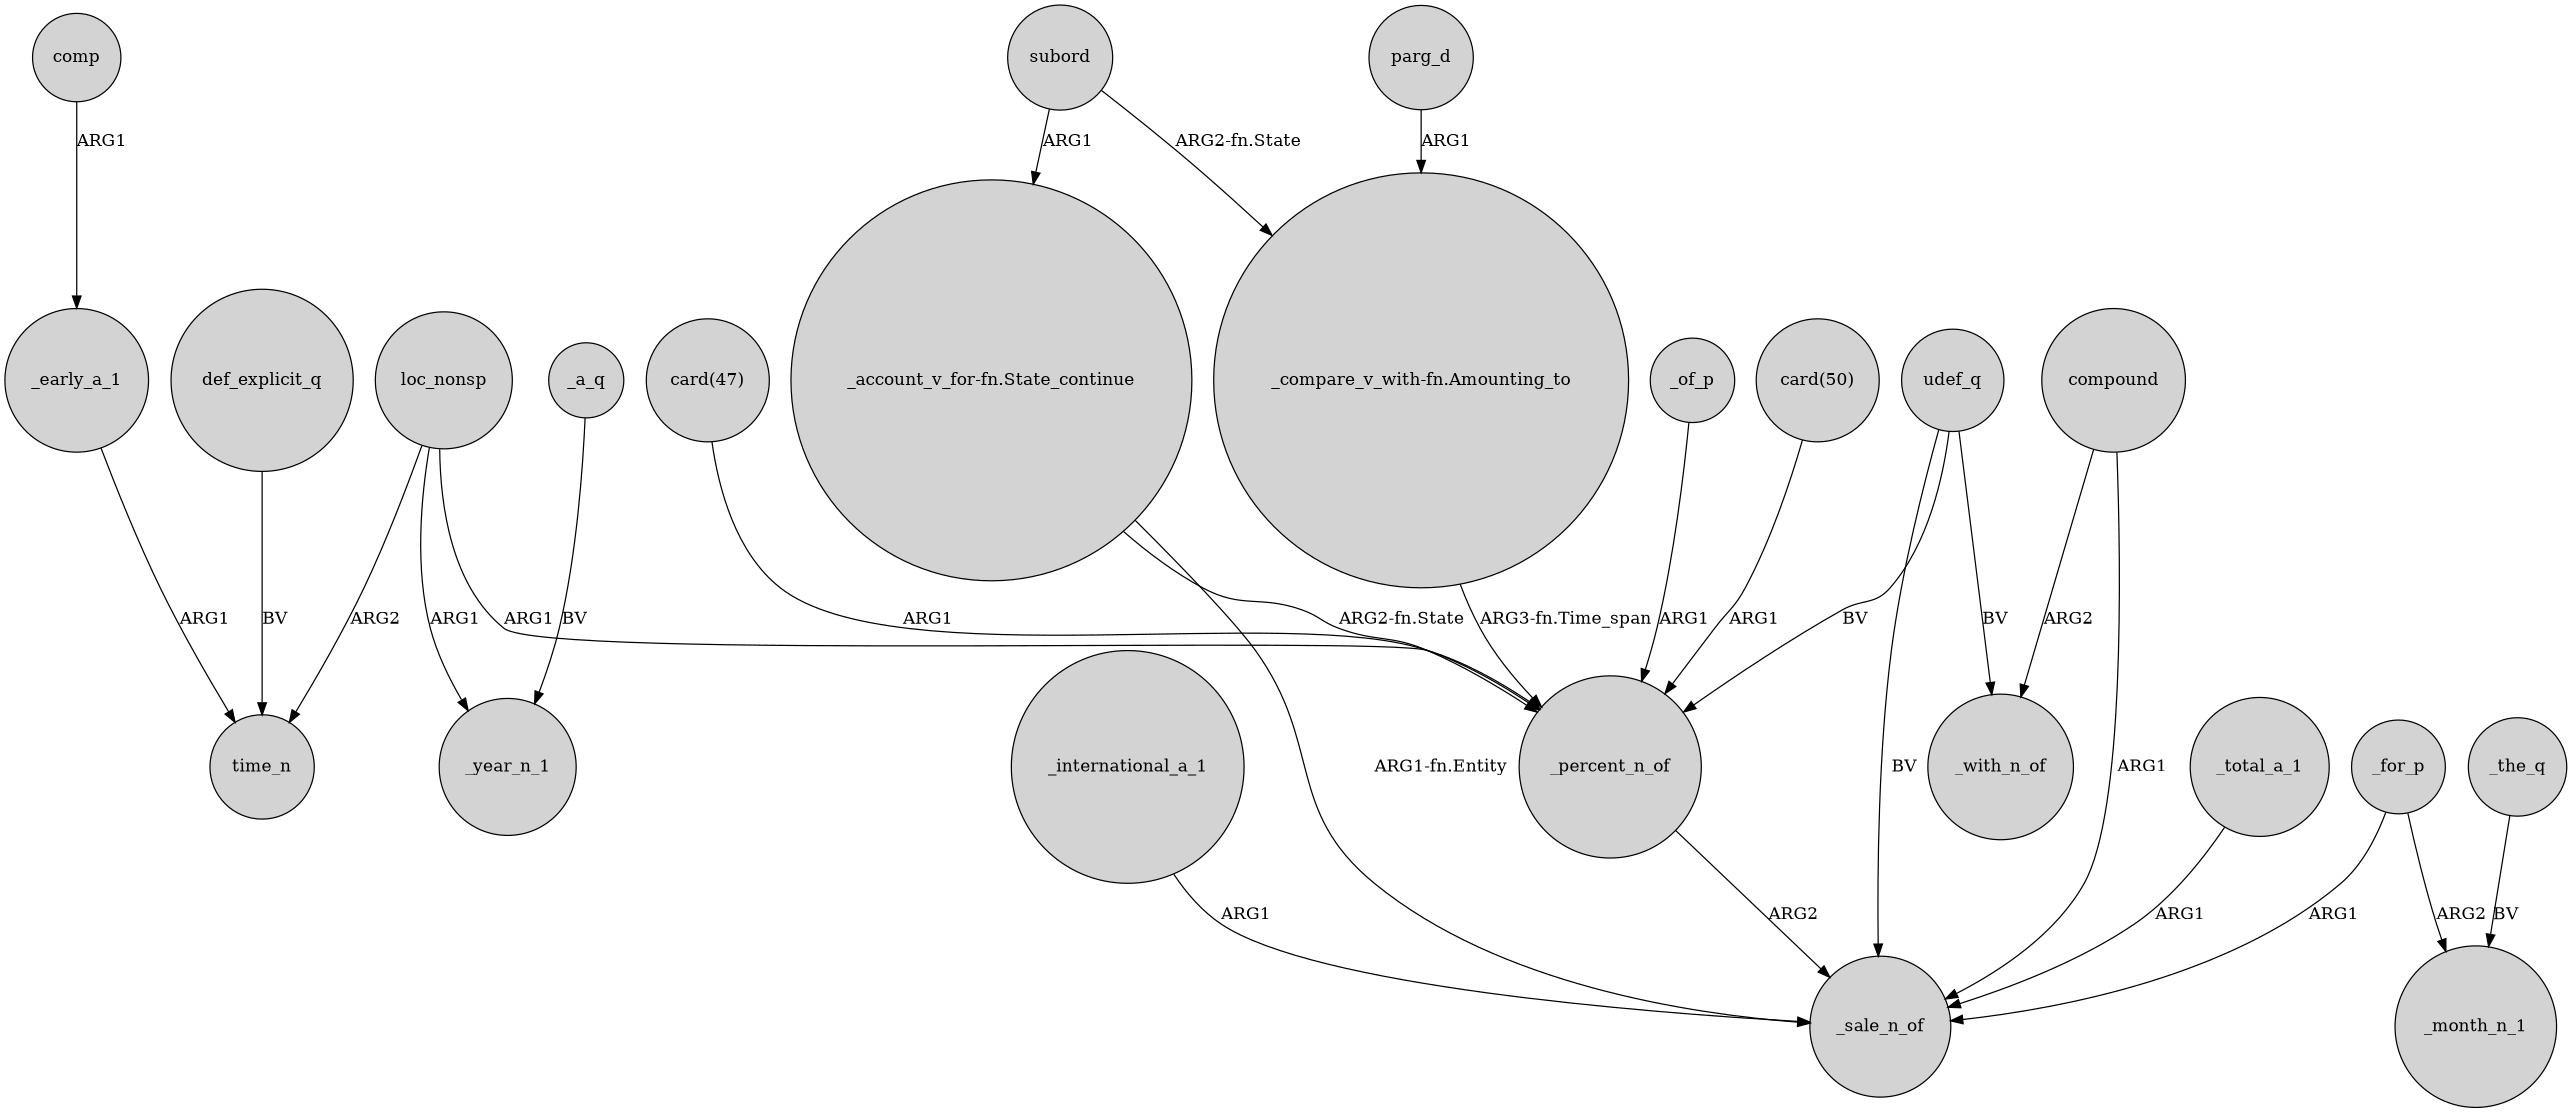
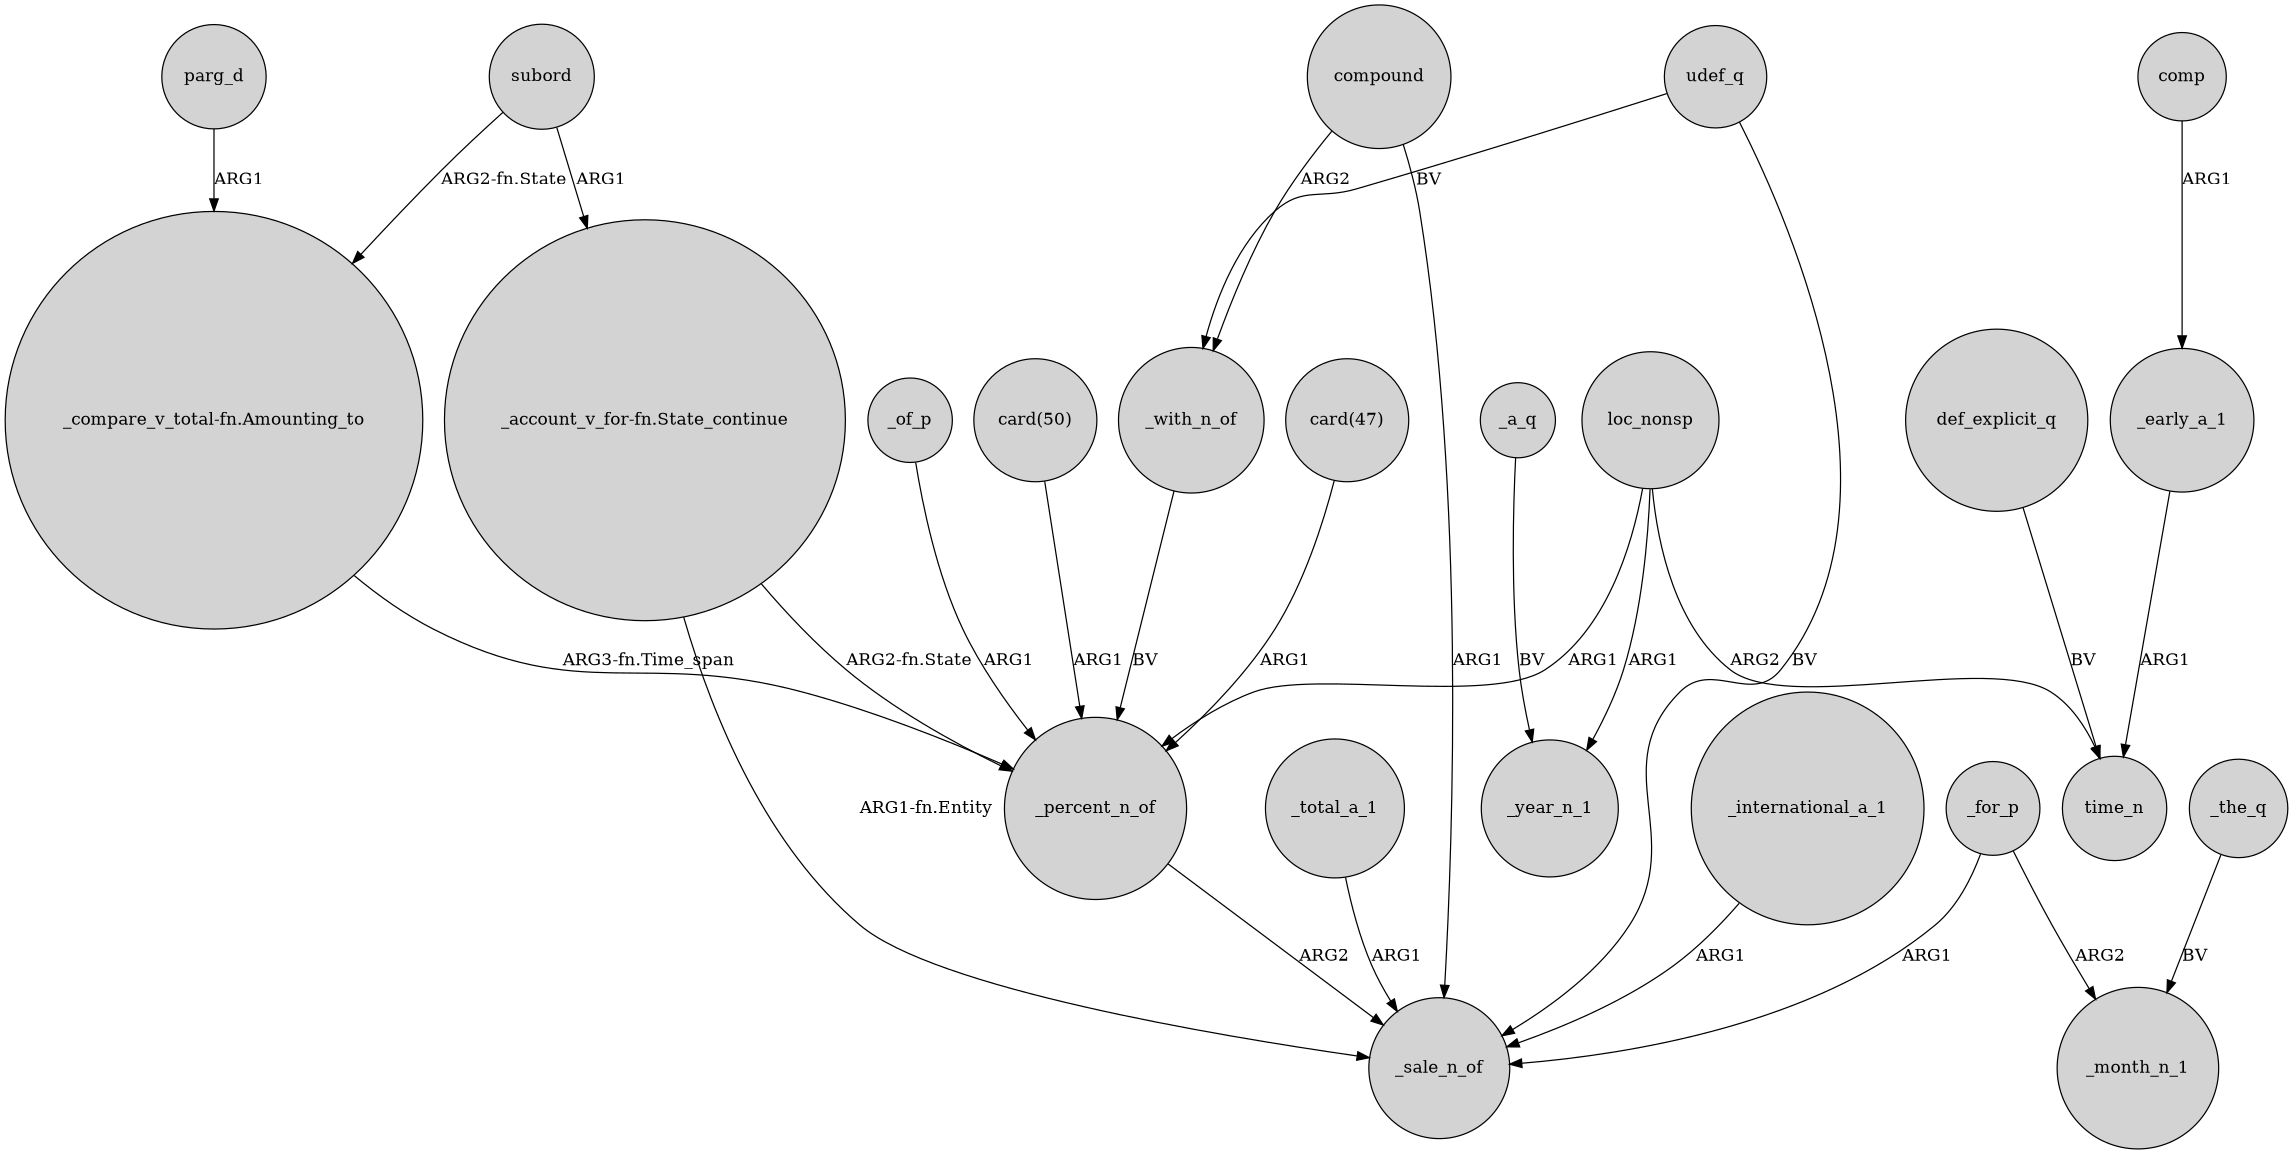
(1421, 380) -> (214, 420)
(1864, 602) -> (1147, 599)
